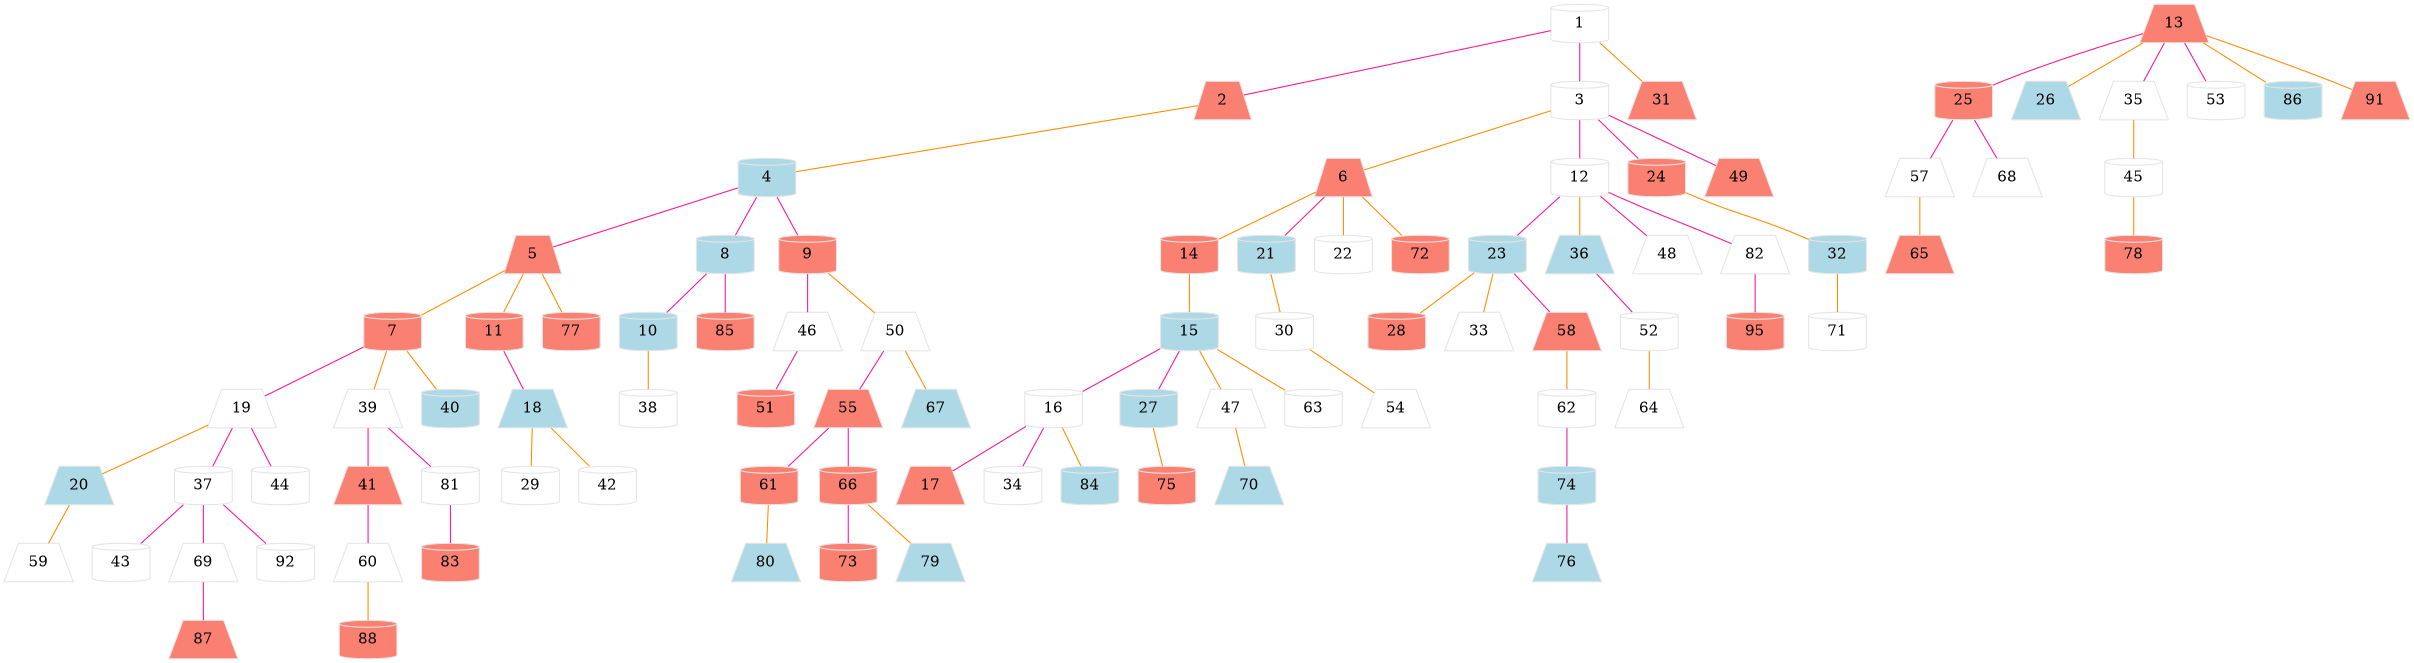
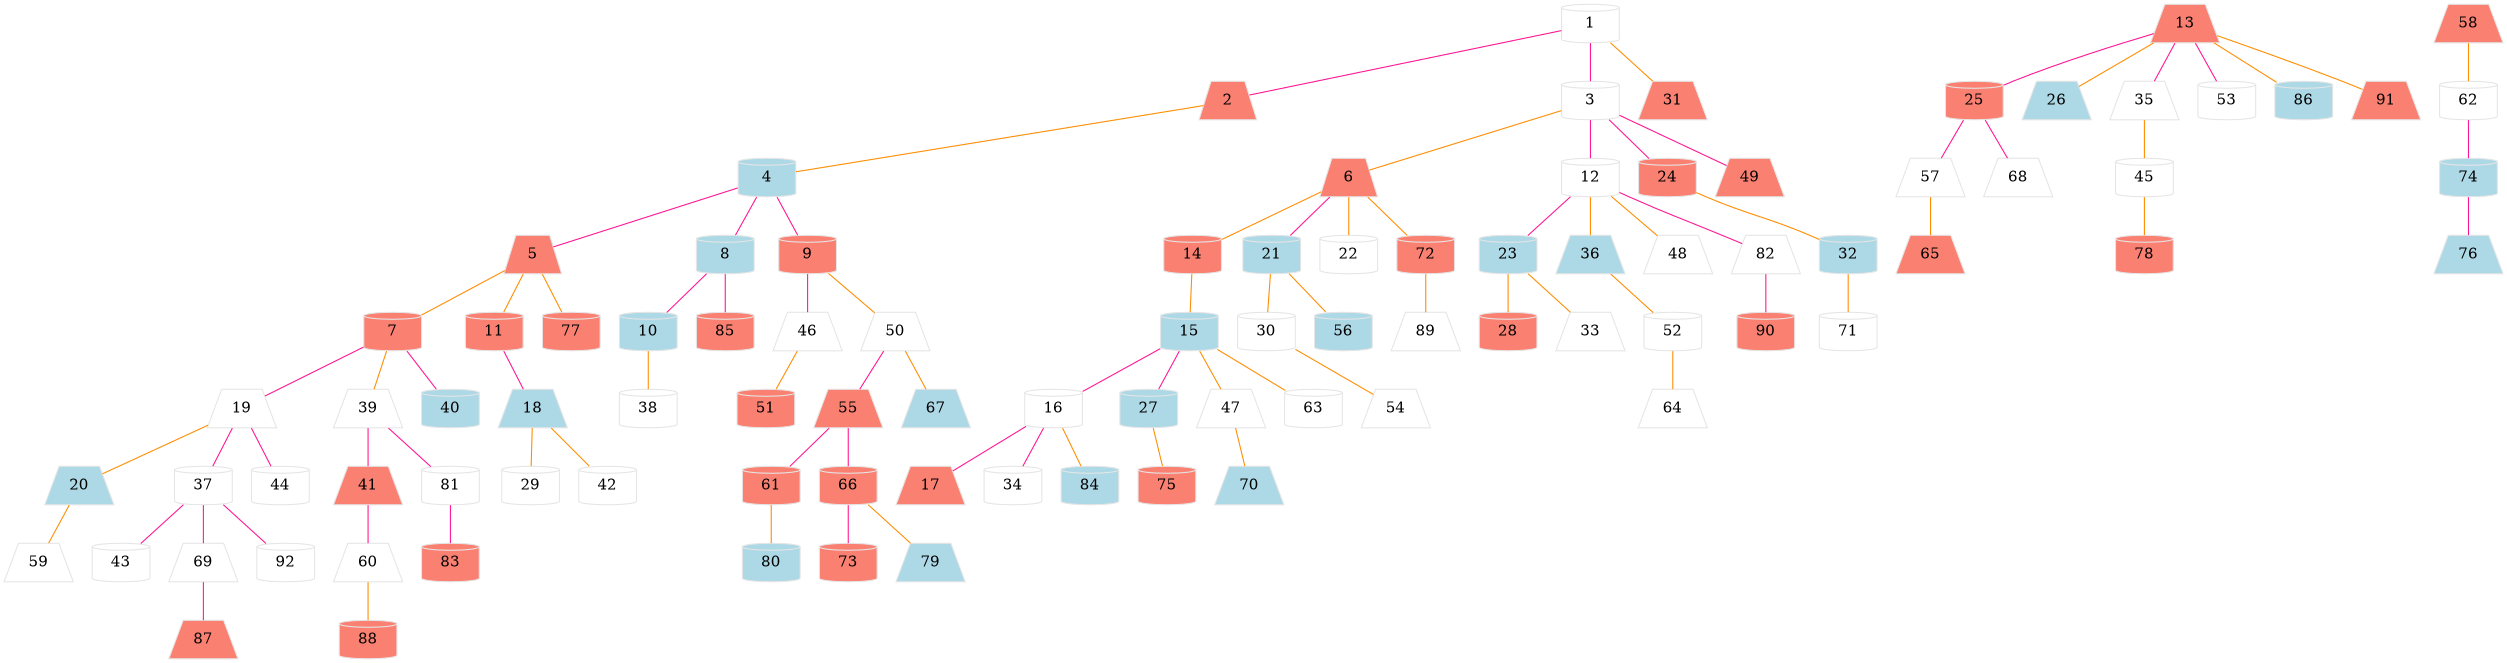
(1624, 216) -> (1634, 216)
(1532, 293) -> none
(1615, 293) -> (1632, 293)
none -> (1343, 332)
none -> (1426, 332)
(1755, 332) -> (1766, 332)
(422, 370) -> (422, 370)
(787, 370) -> (787, 370)
(766, 563) -> (771, 563)
